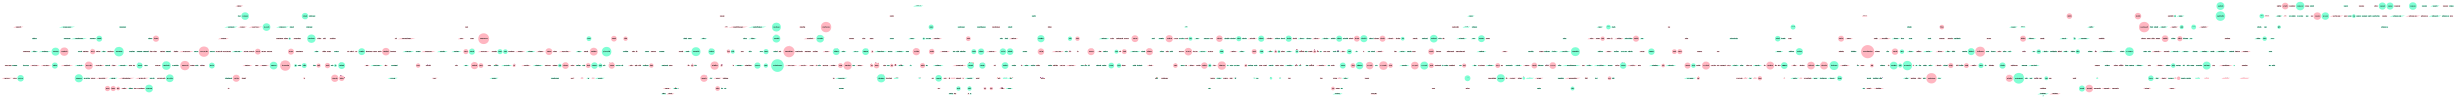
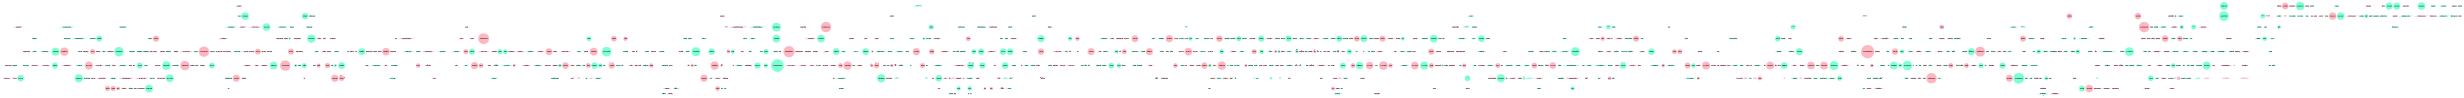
none -> (2321, 16)
(1527, 66) -> (1527, 66)
(1925, 66) -> (1925, 66)
